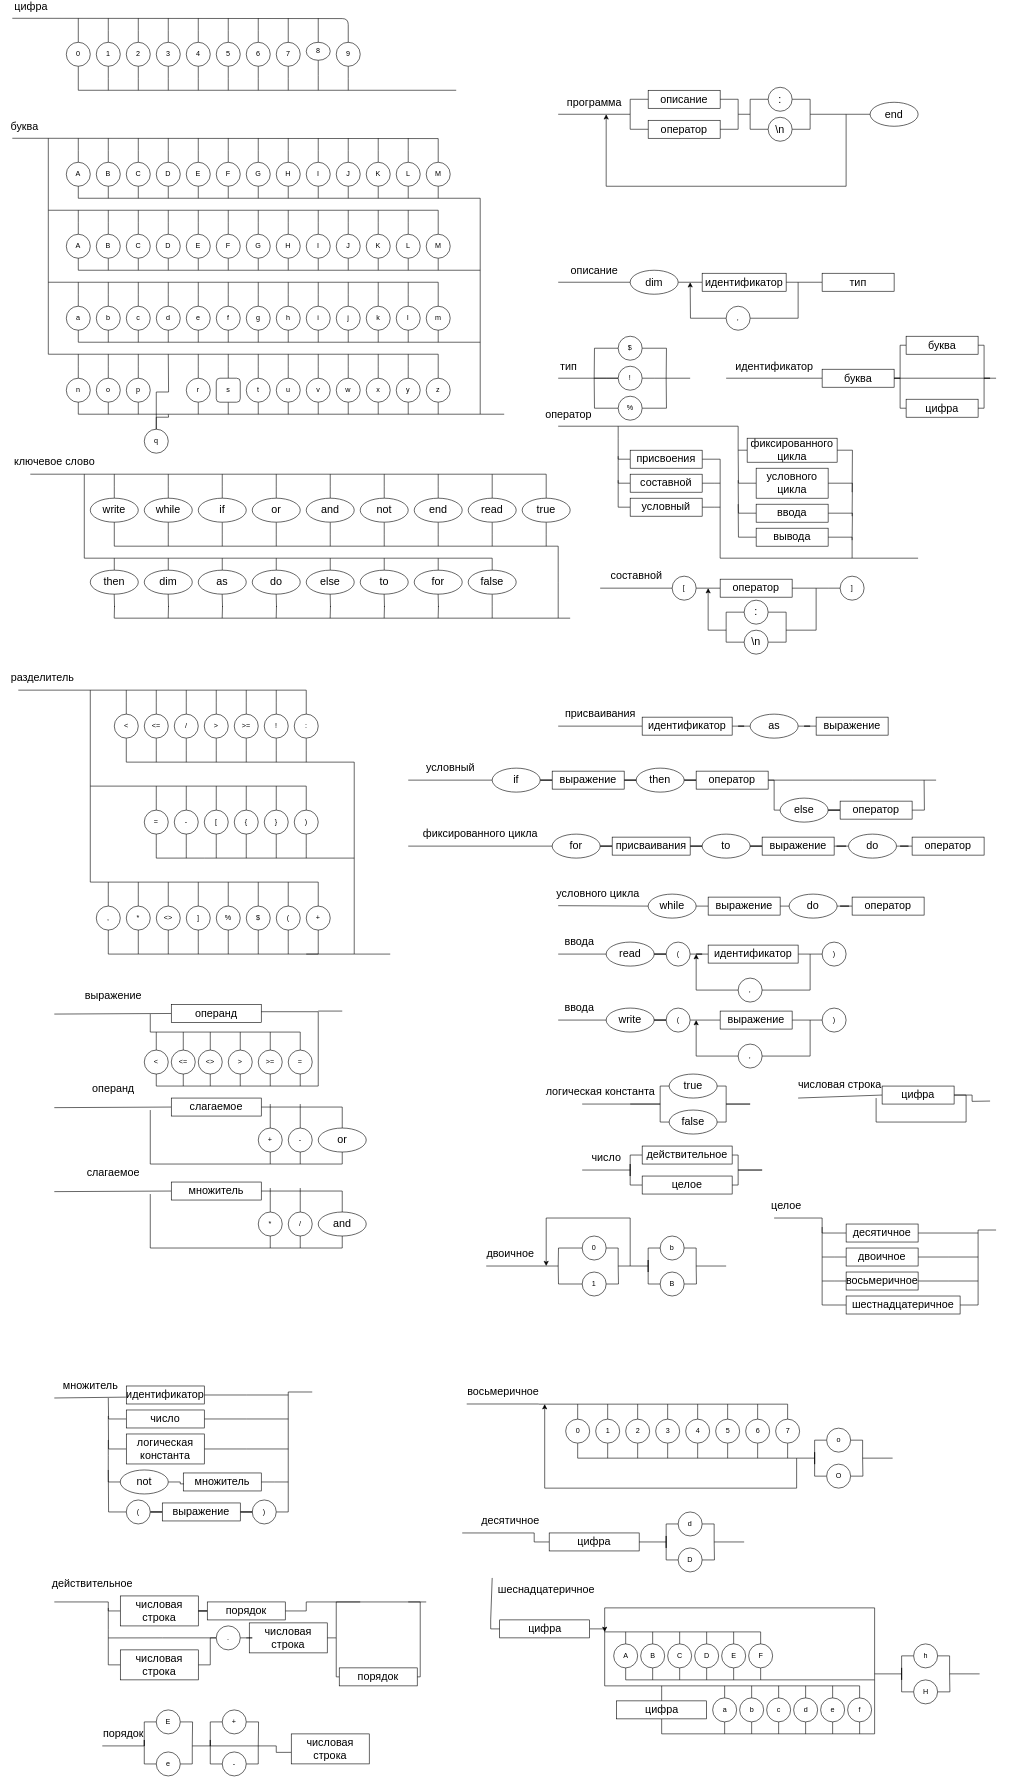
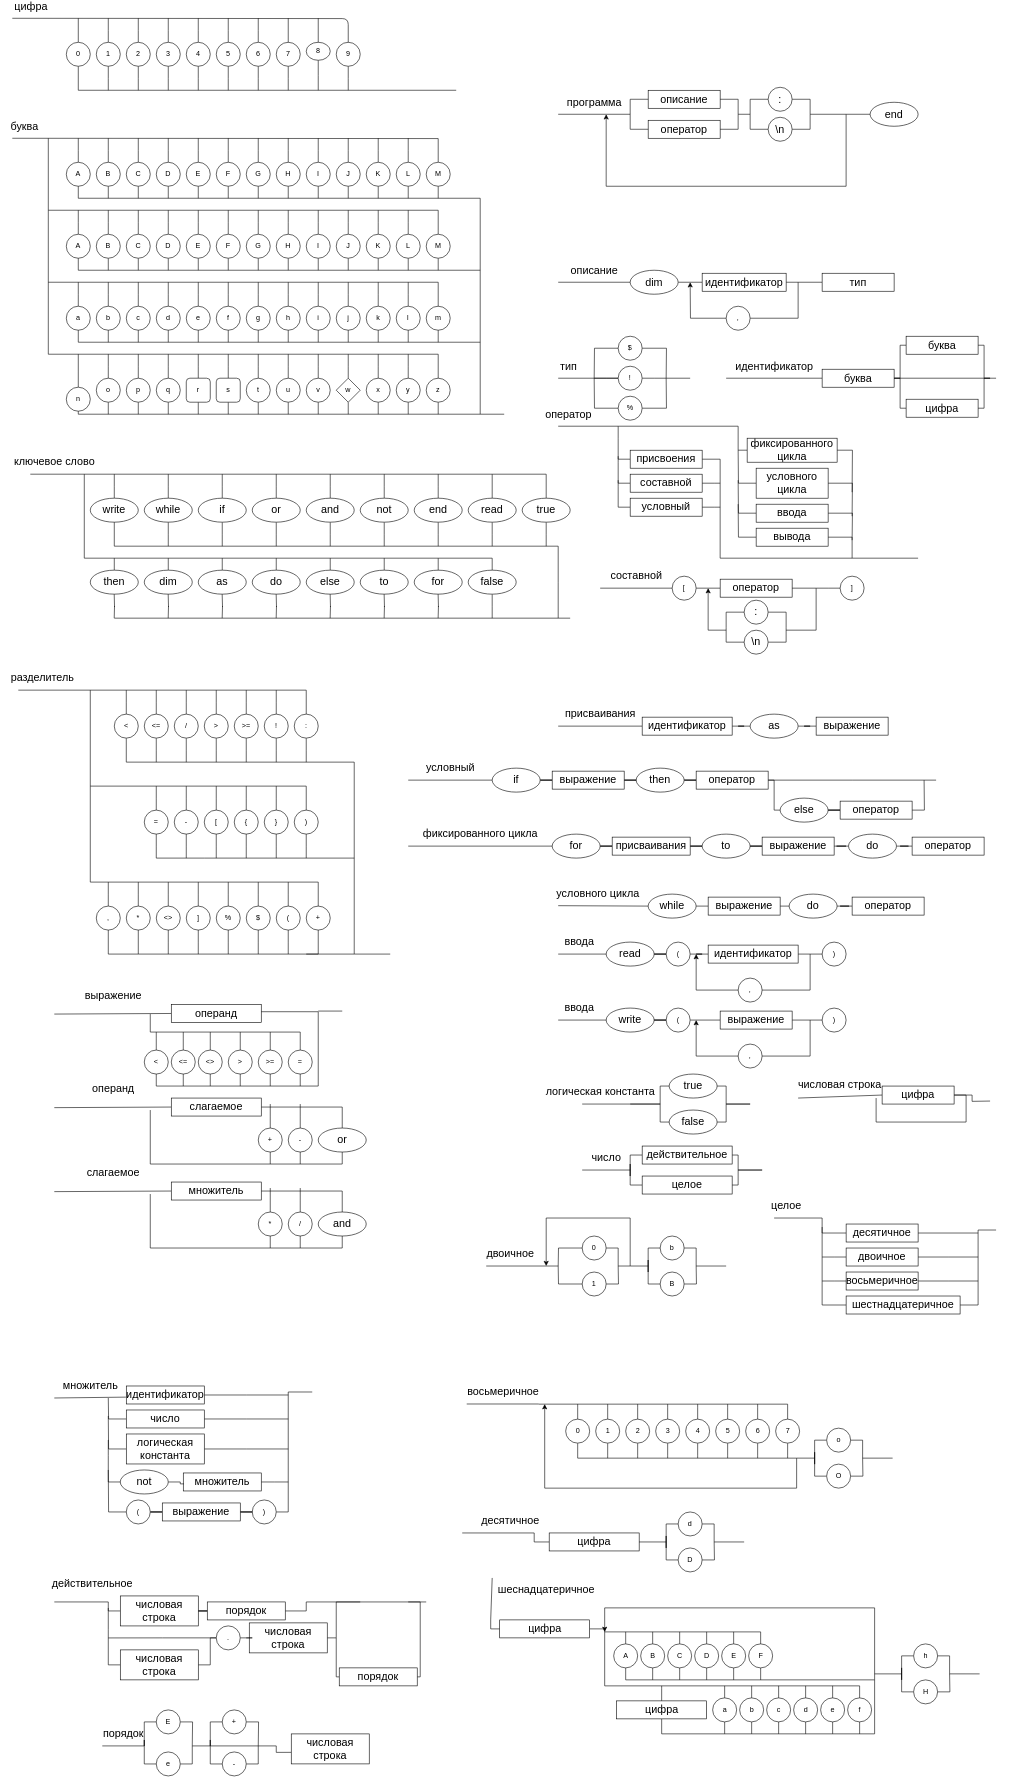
(78, 390) -> (78, 399)
(198, 390) -> (198, 390)
(348, 390) -> (348, 390)
(156, 441) -> (168, 390)
